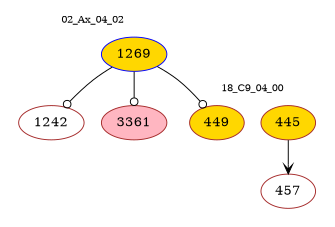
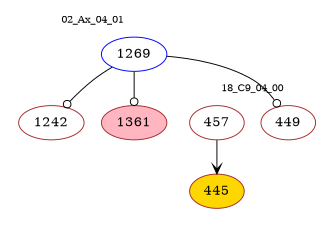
(93, 20) -> (93, 20)
(134, 54) -> (134, 54)
(134, 123) -> (134, 123)
(217, 123) -> (288, 123)
(288, 152) -> (217, 152)
